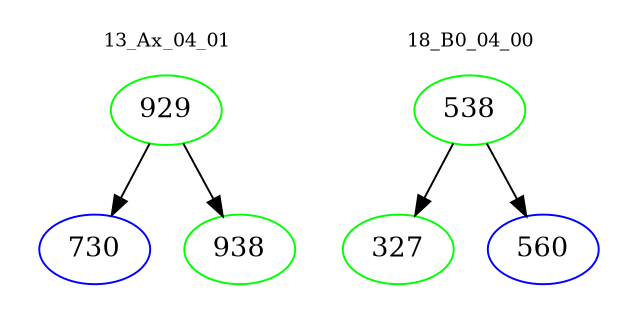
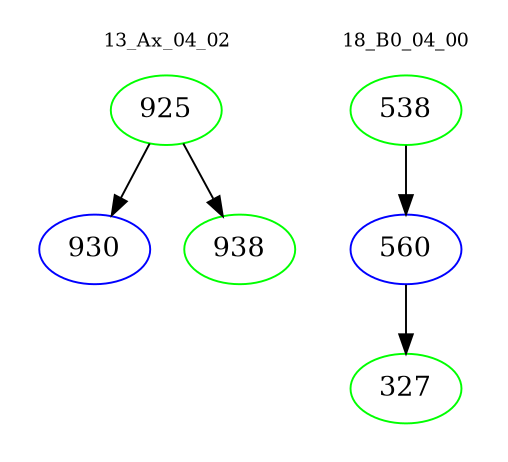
(167, 42) -> (167, 42)
(166, 110) -> (166, 110)
(439, 171) -> (406, 310)
(95, 249) -> (95, 249)
